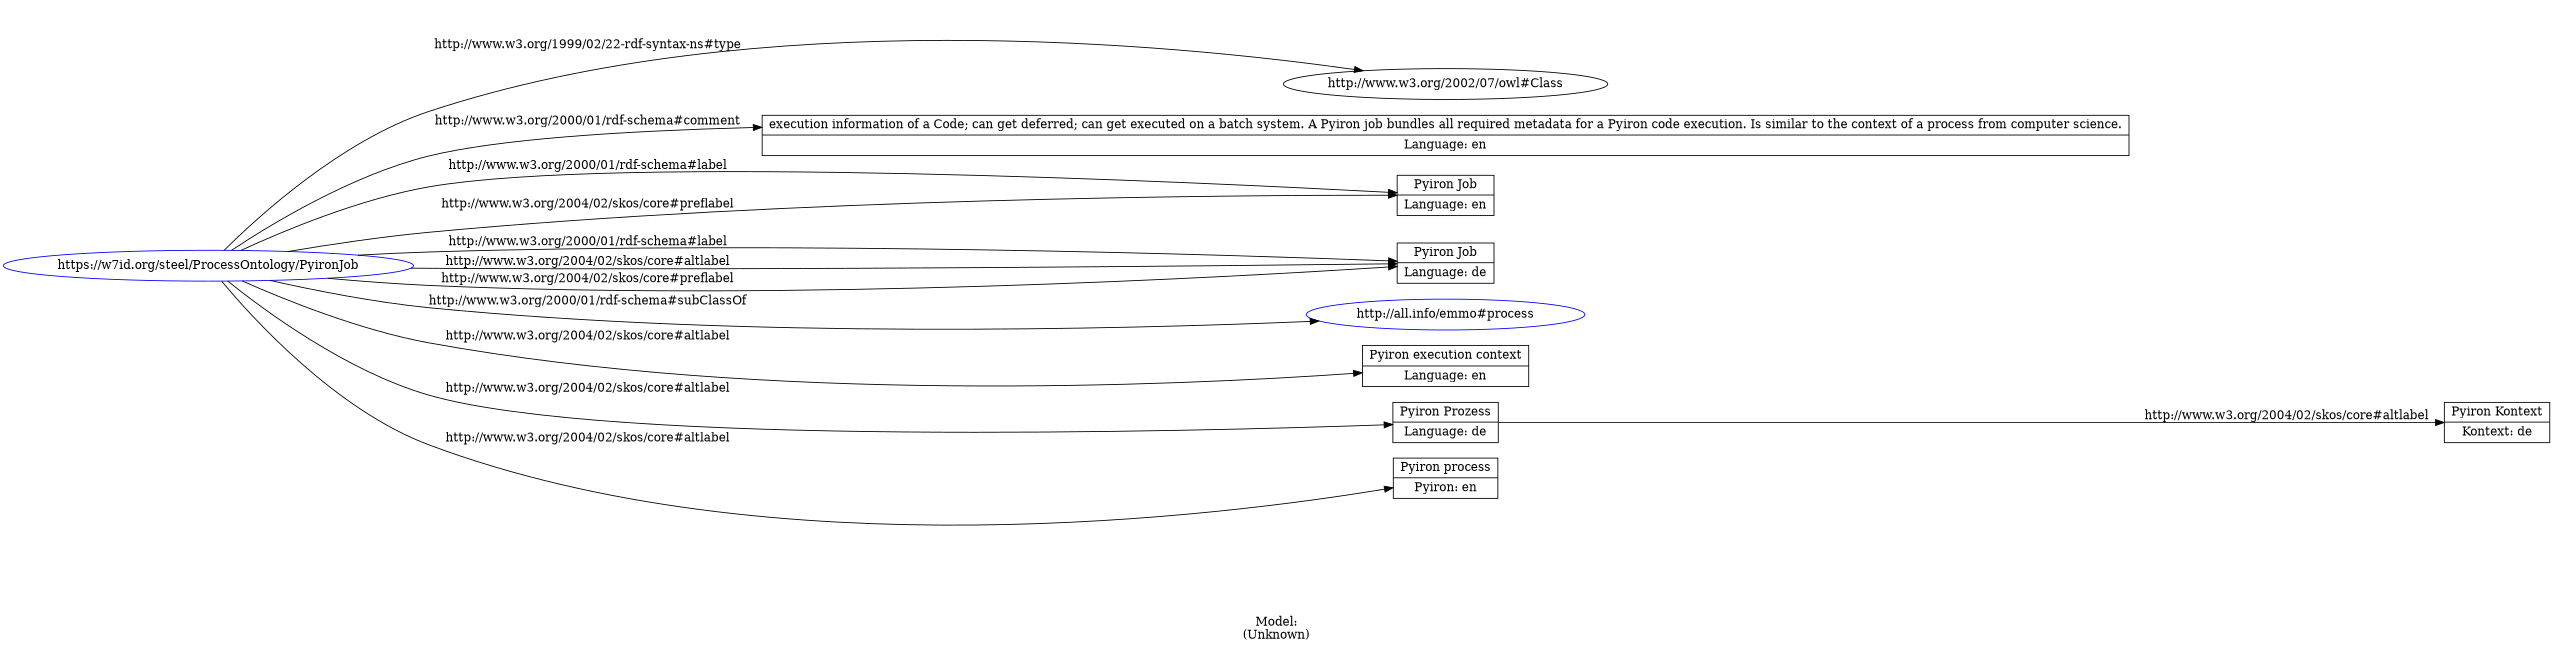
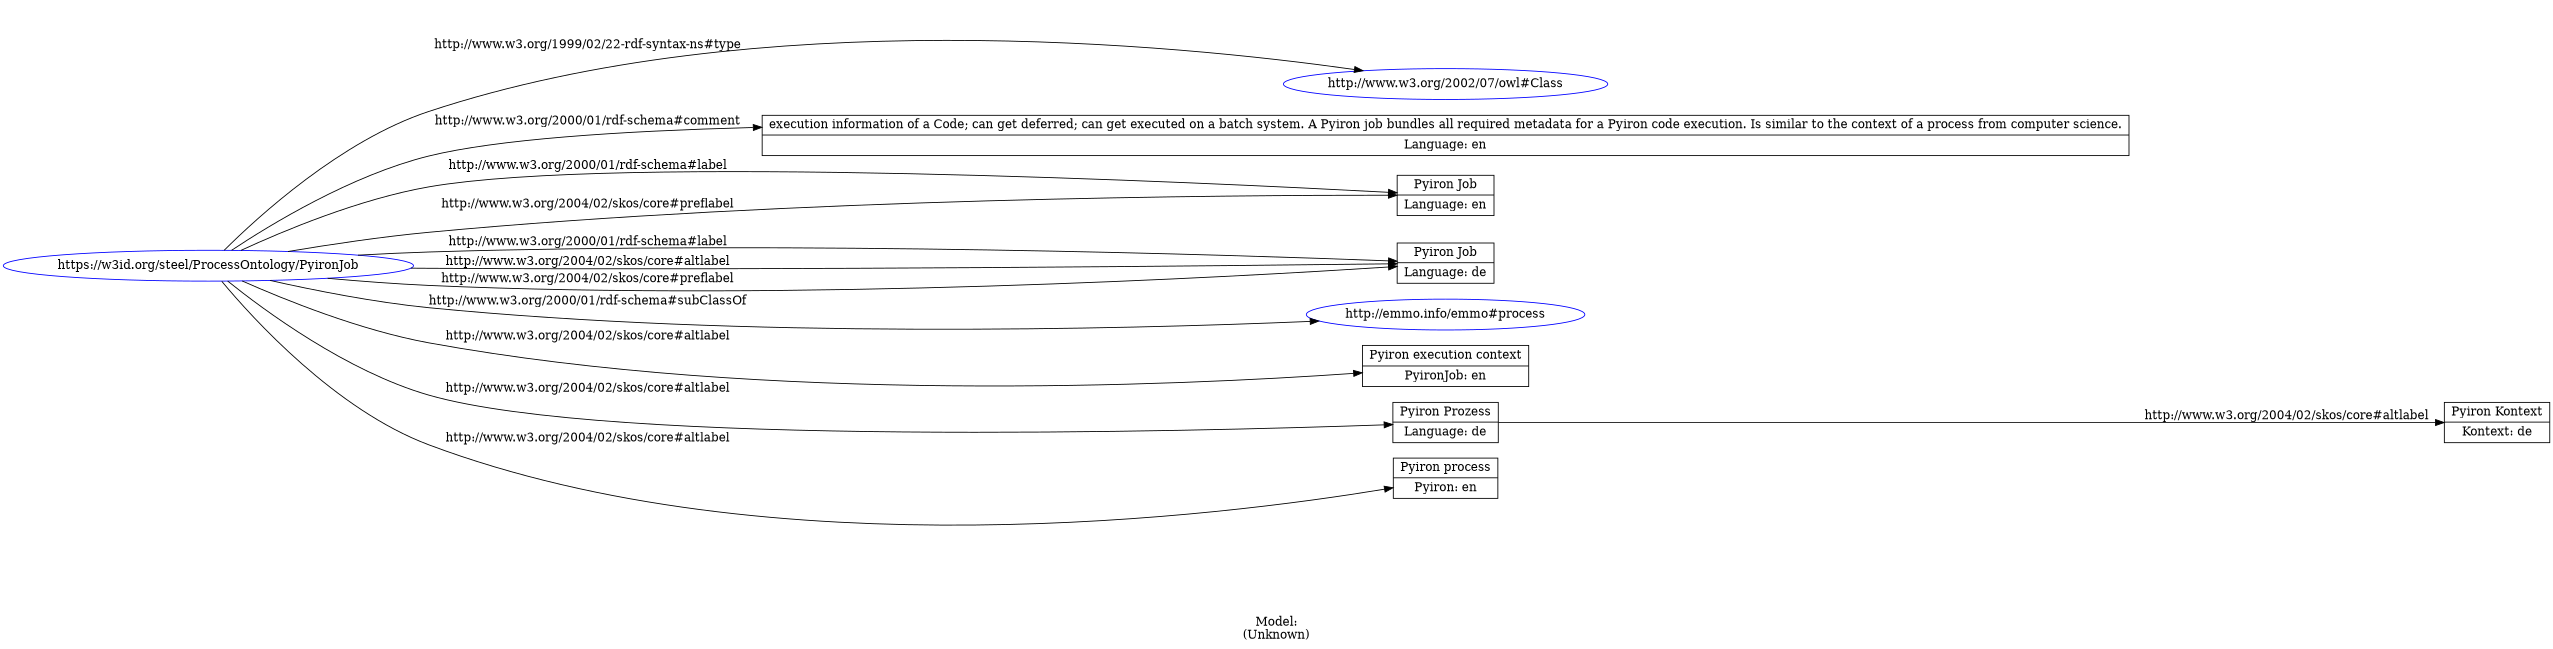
(1446, 84) -> (1446, 84)
(208, 266) -> (208, 266)
(1446, 315) -> (1446, 315)
(1446, 376) -> (1446, 376)
